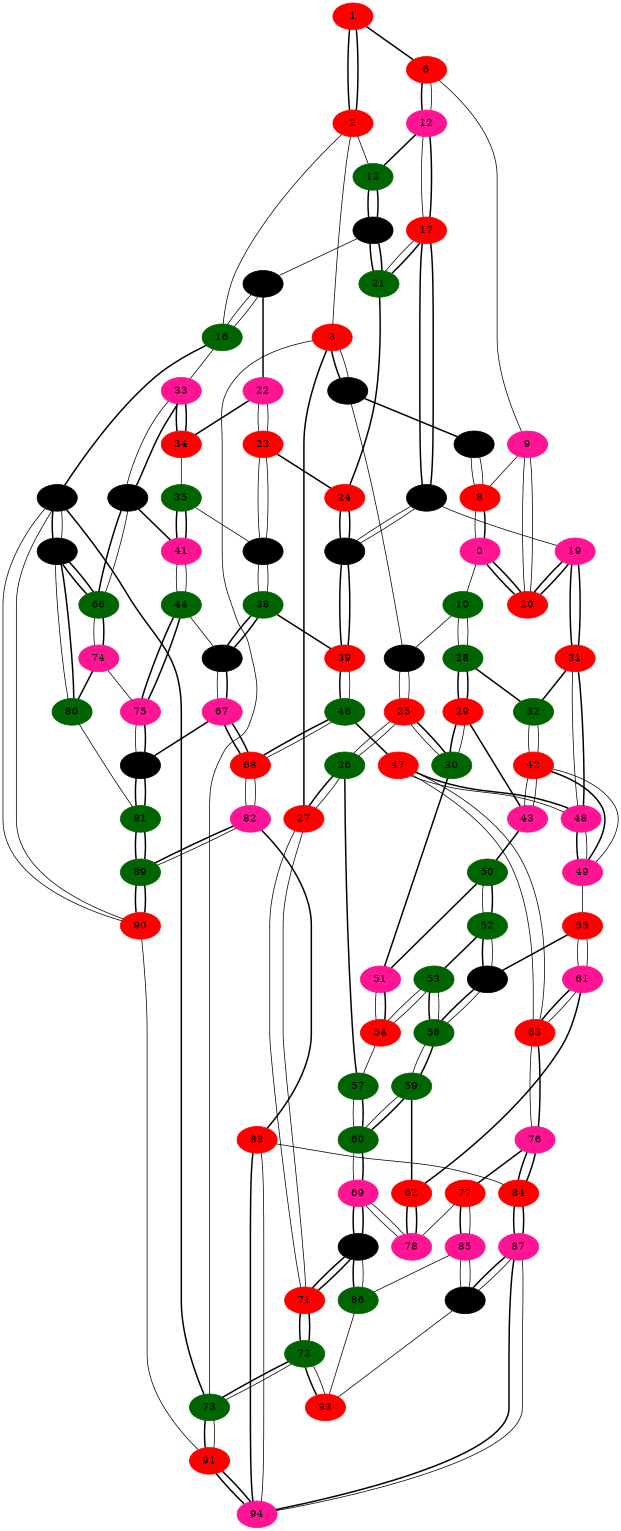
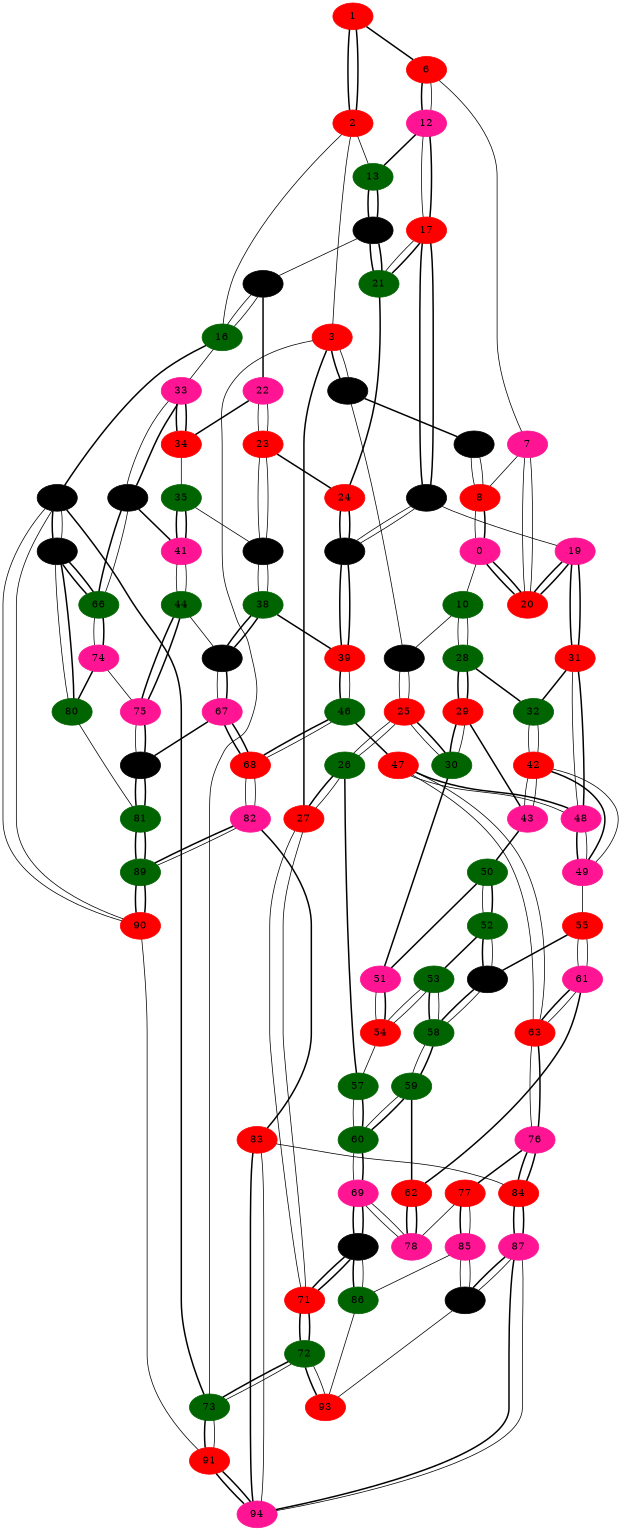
(528, 444) -> (528, 444)
